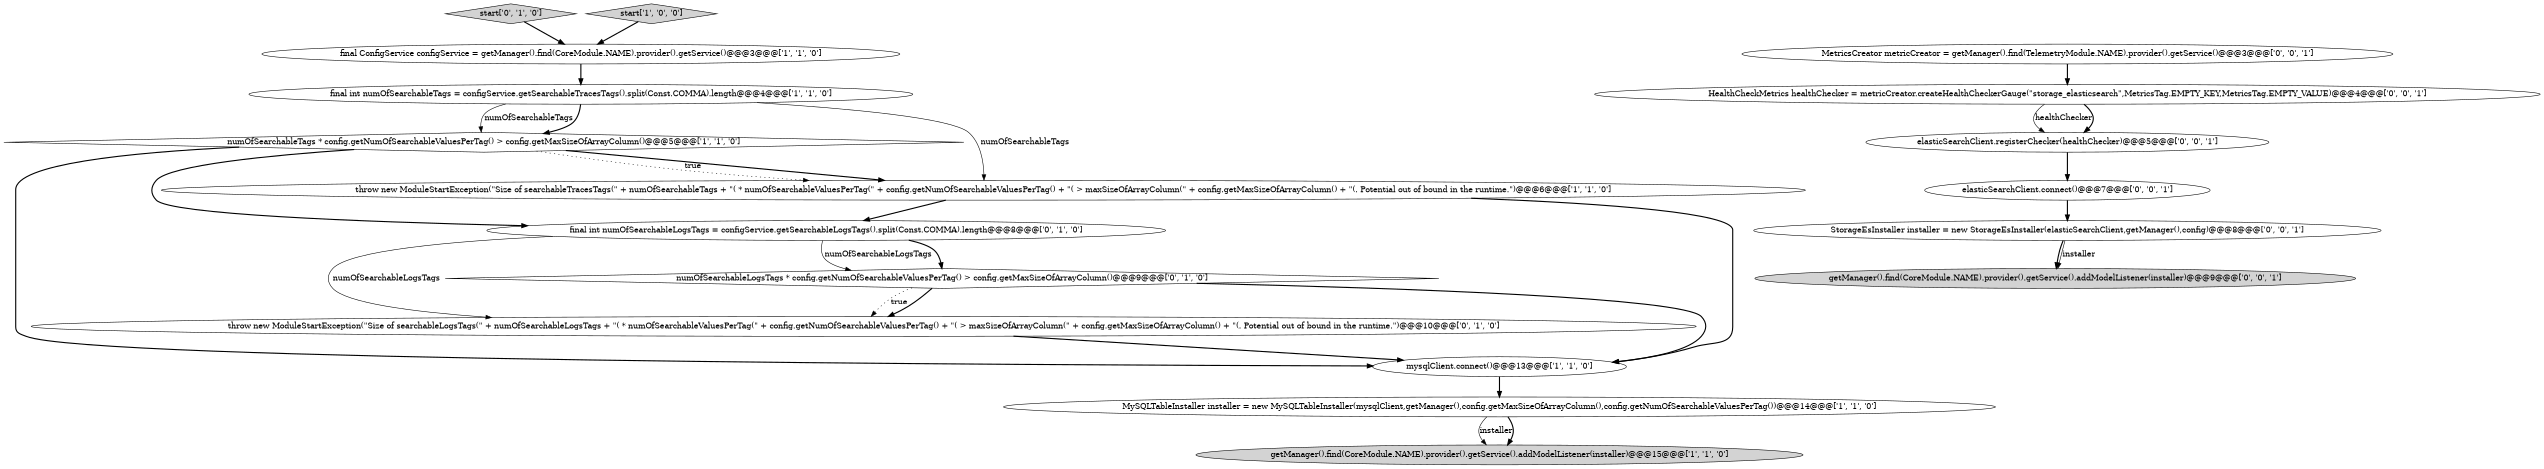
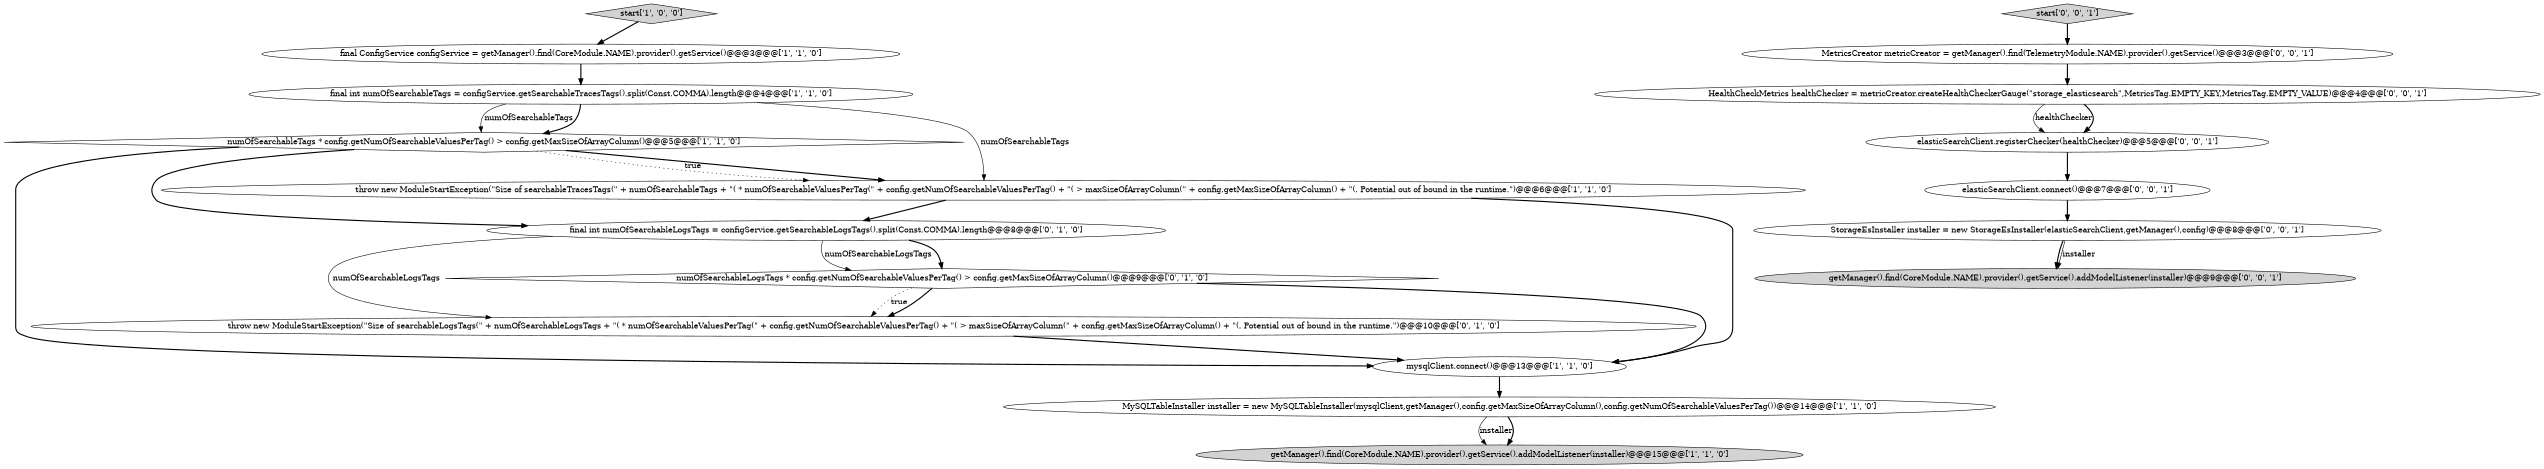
(511, 14) -> none
none -> (2067, 14)
